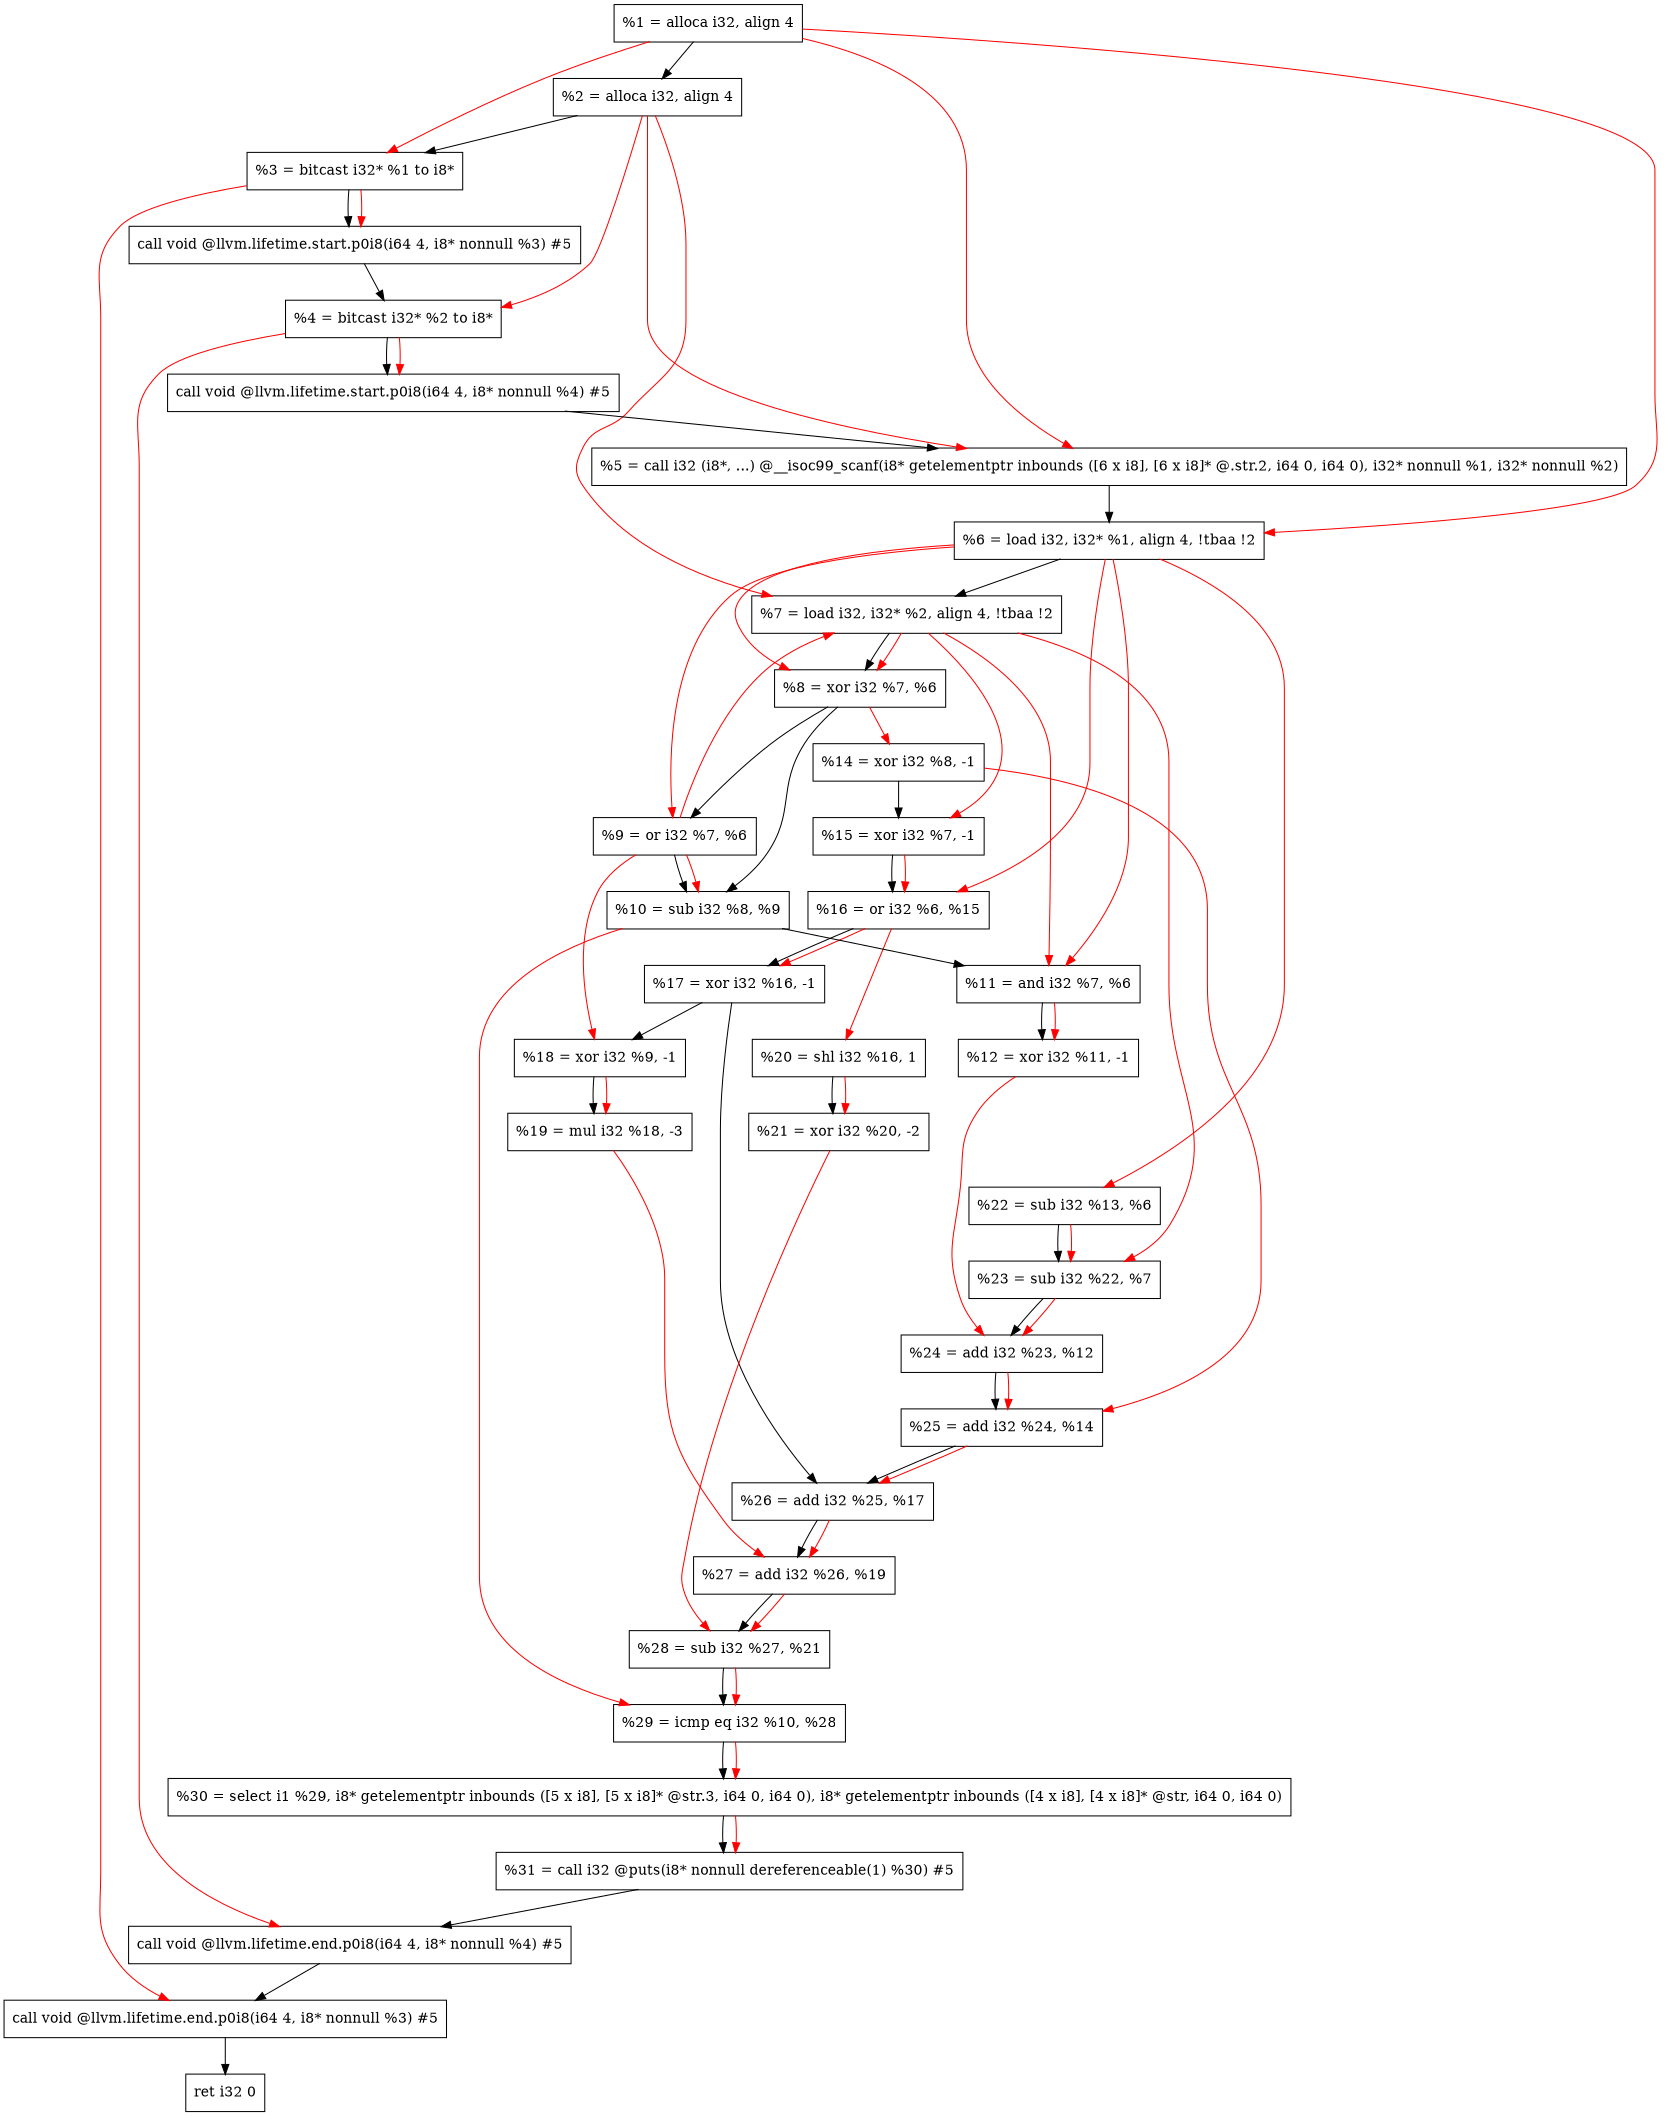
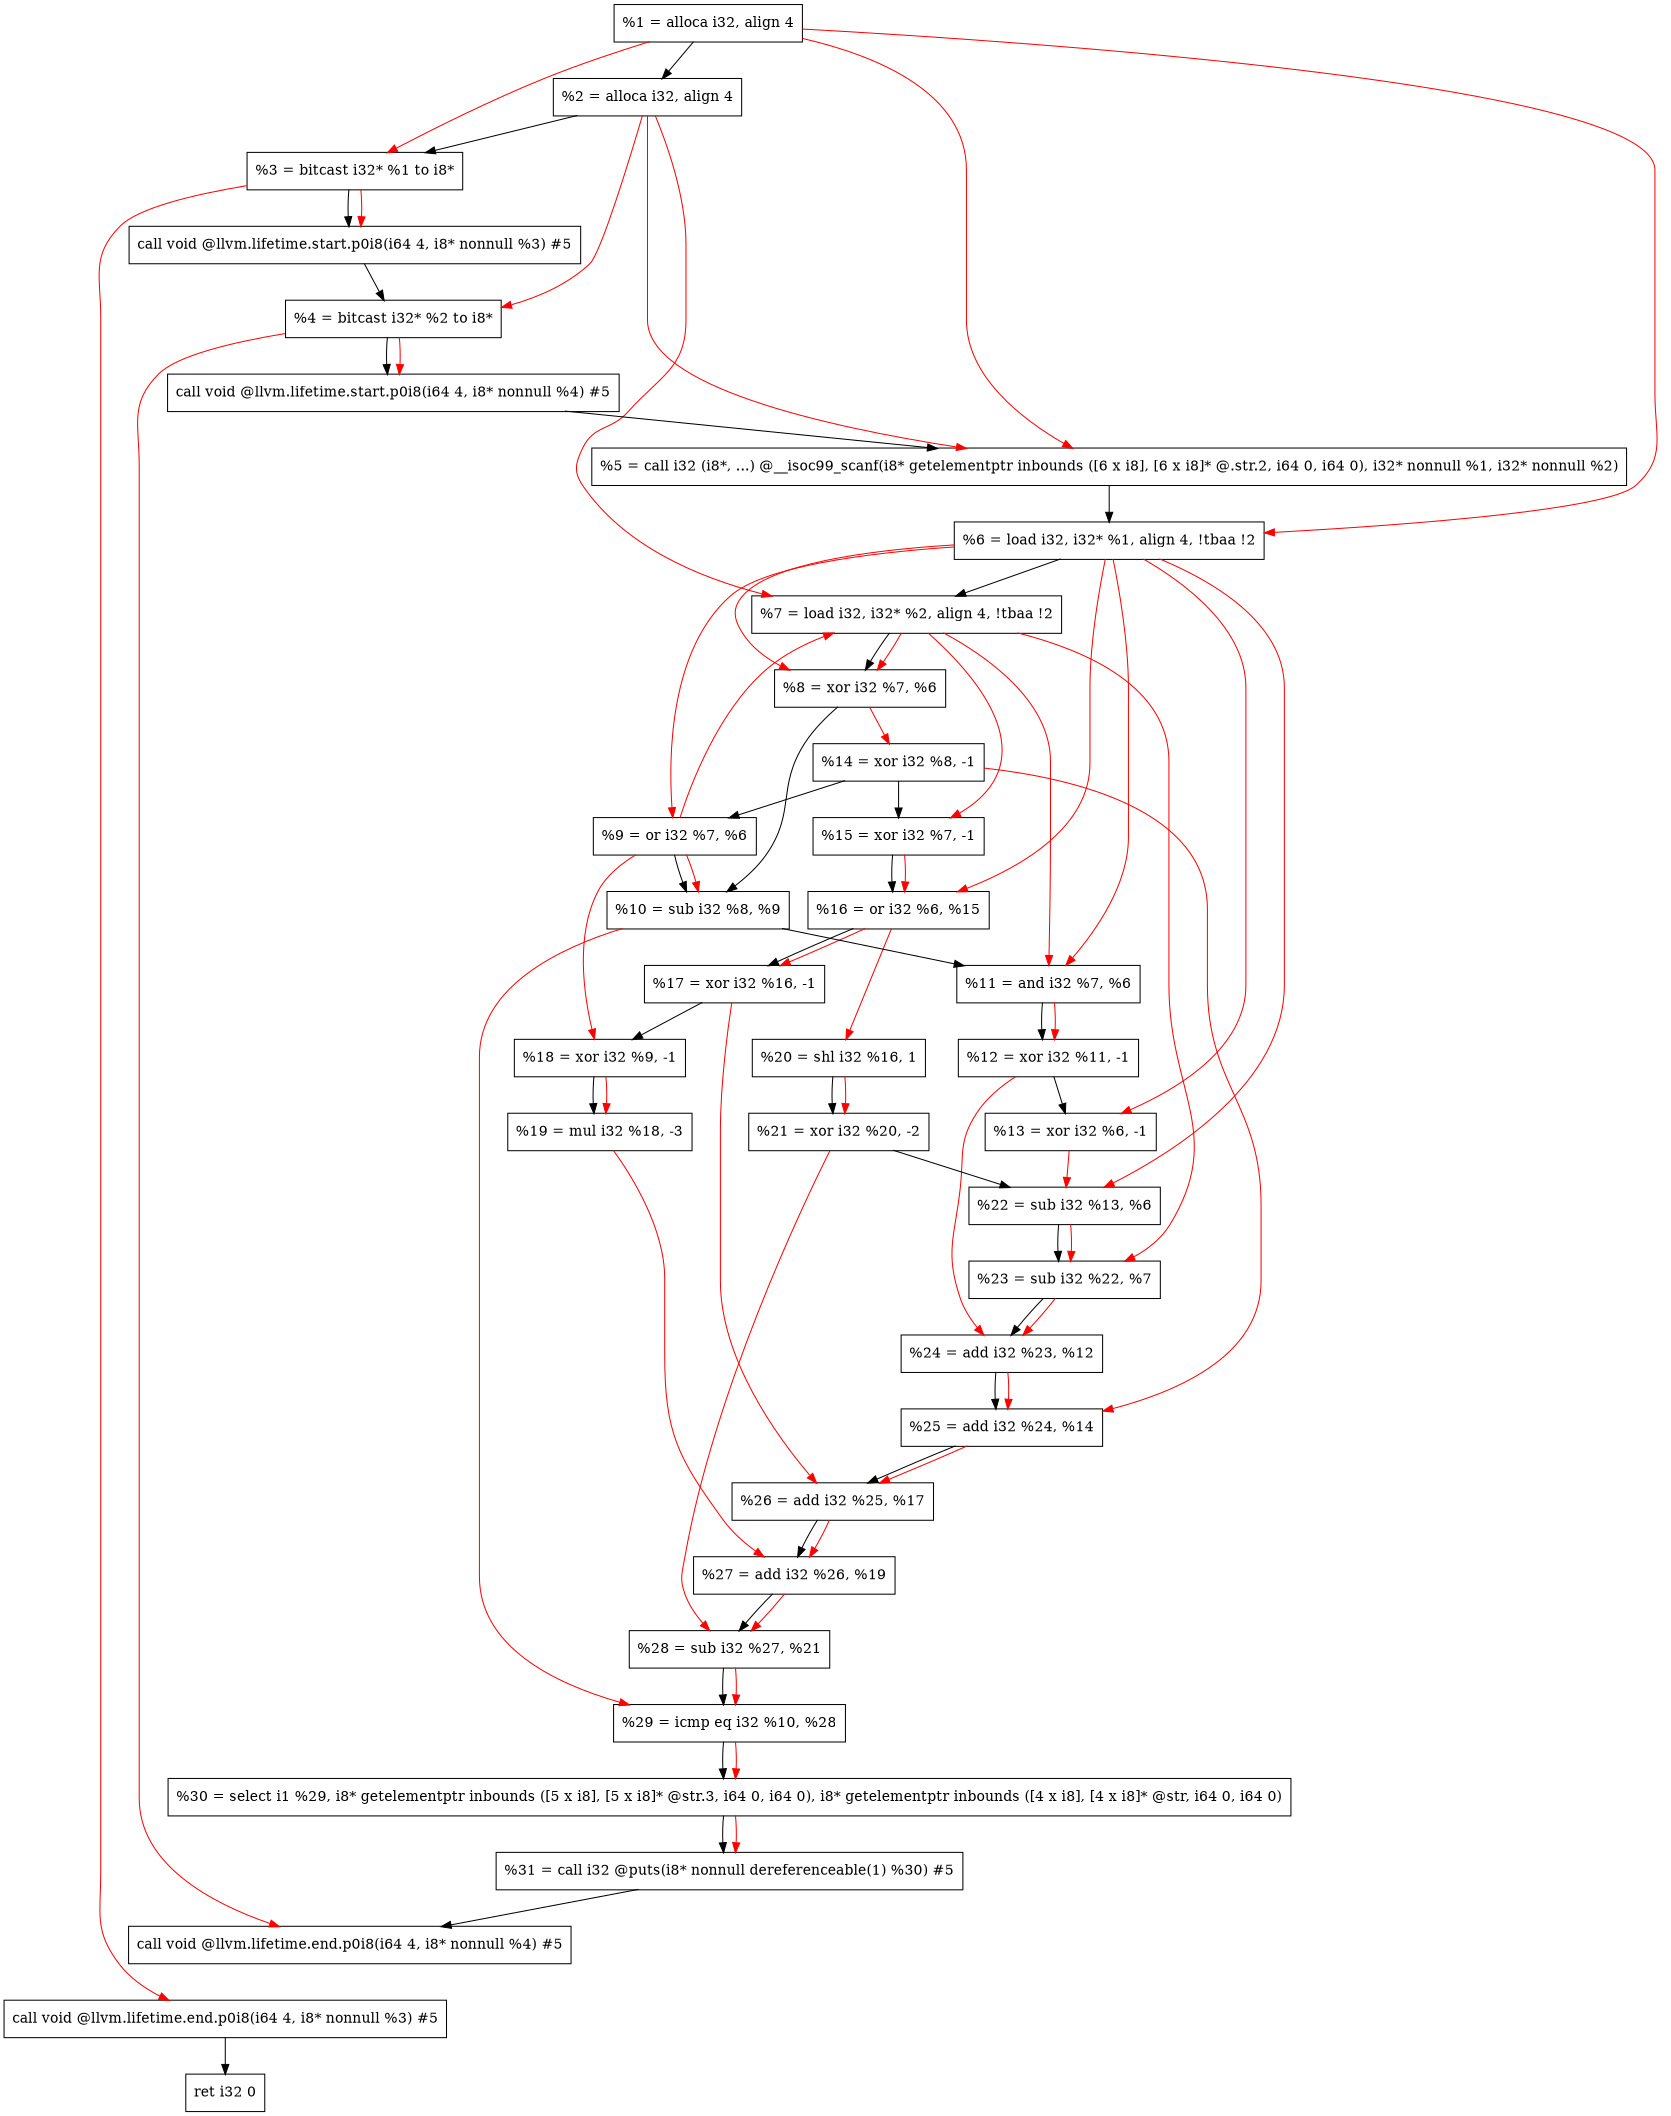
(759, 753) -> (794, 797)
none -> (1071, 1132)
none -> (947, 1167)
(720, 1250) -> (720, 1250)
(292, 1979) -> none
